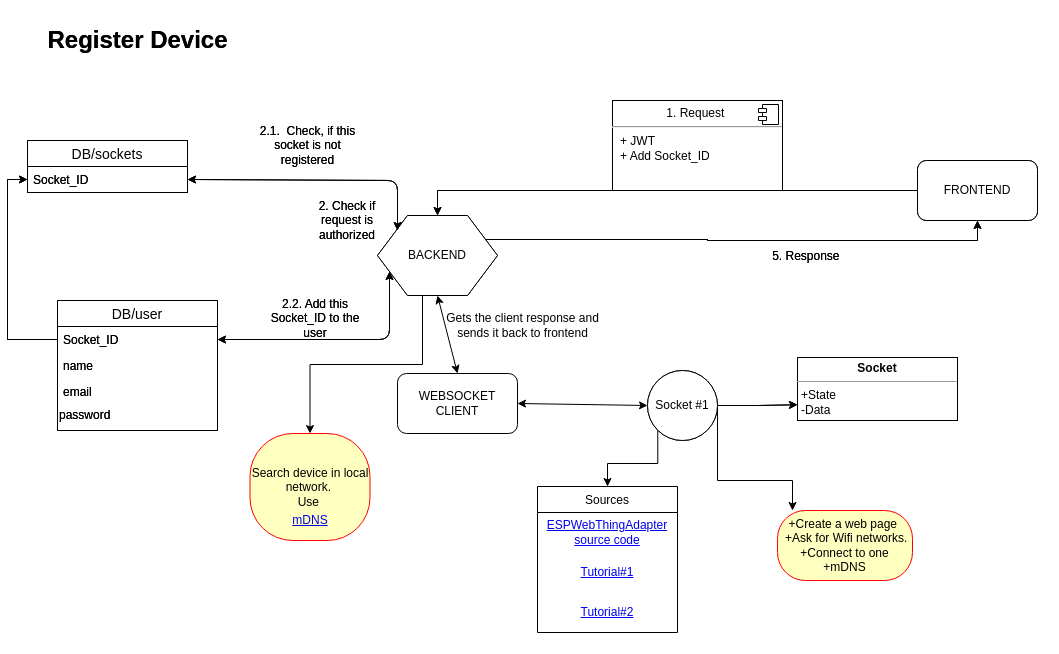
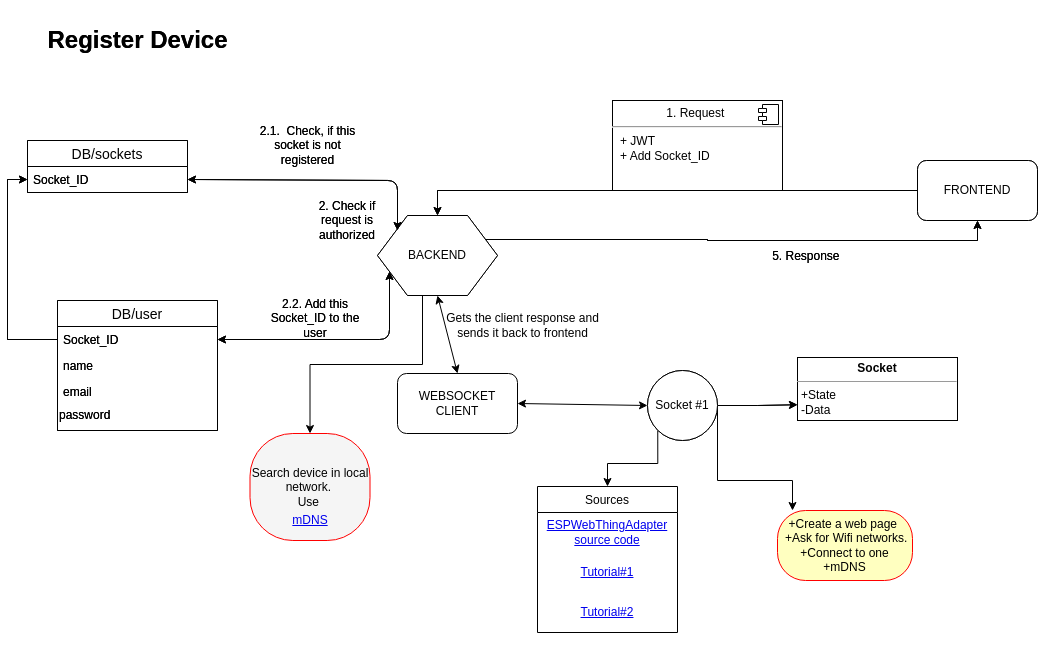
(310, 487) -> (310, 487)
